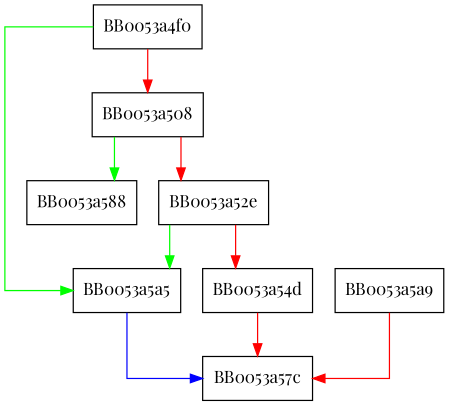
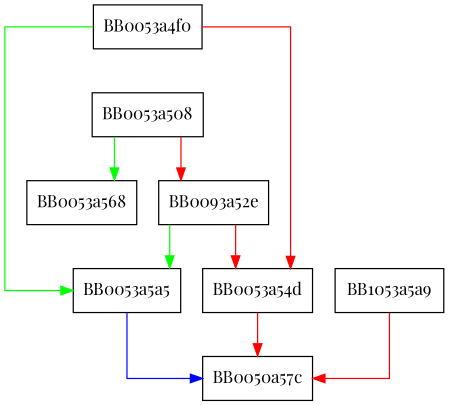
(148, 65) -> (291, 97)
(82, 203) -> (82, 203)
(214, 203) -> (214, 203)
(389, 291) -> (389, 291)
(258, 378) -> (258, 378)
